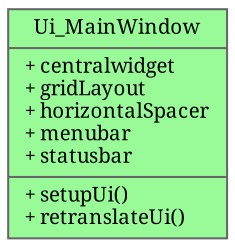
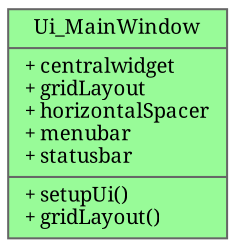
(105, 218) -> (93, 218)
